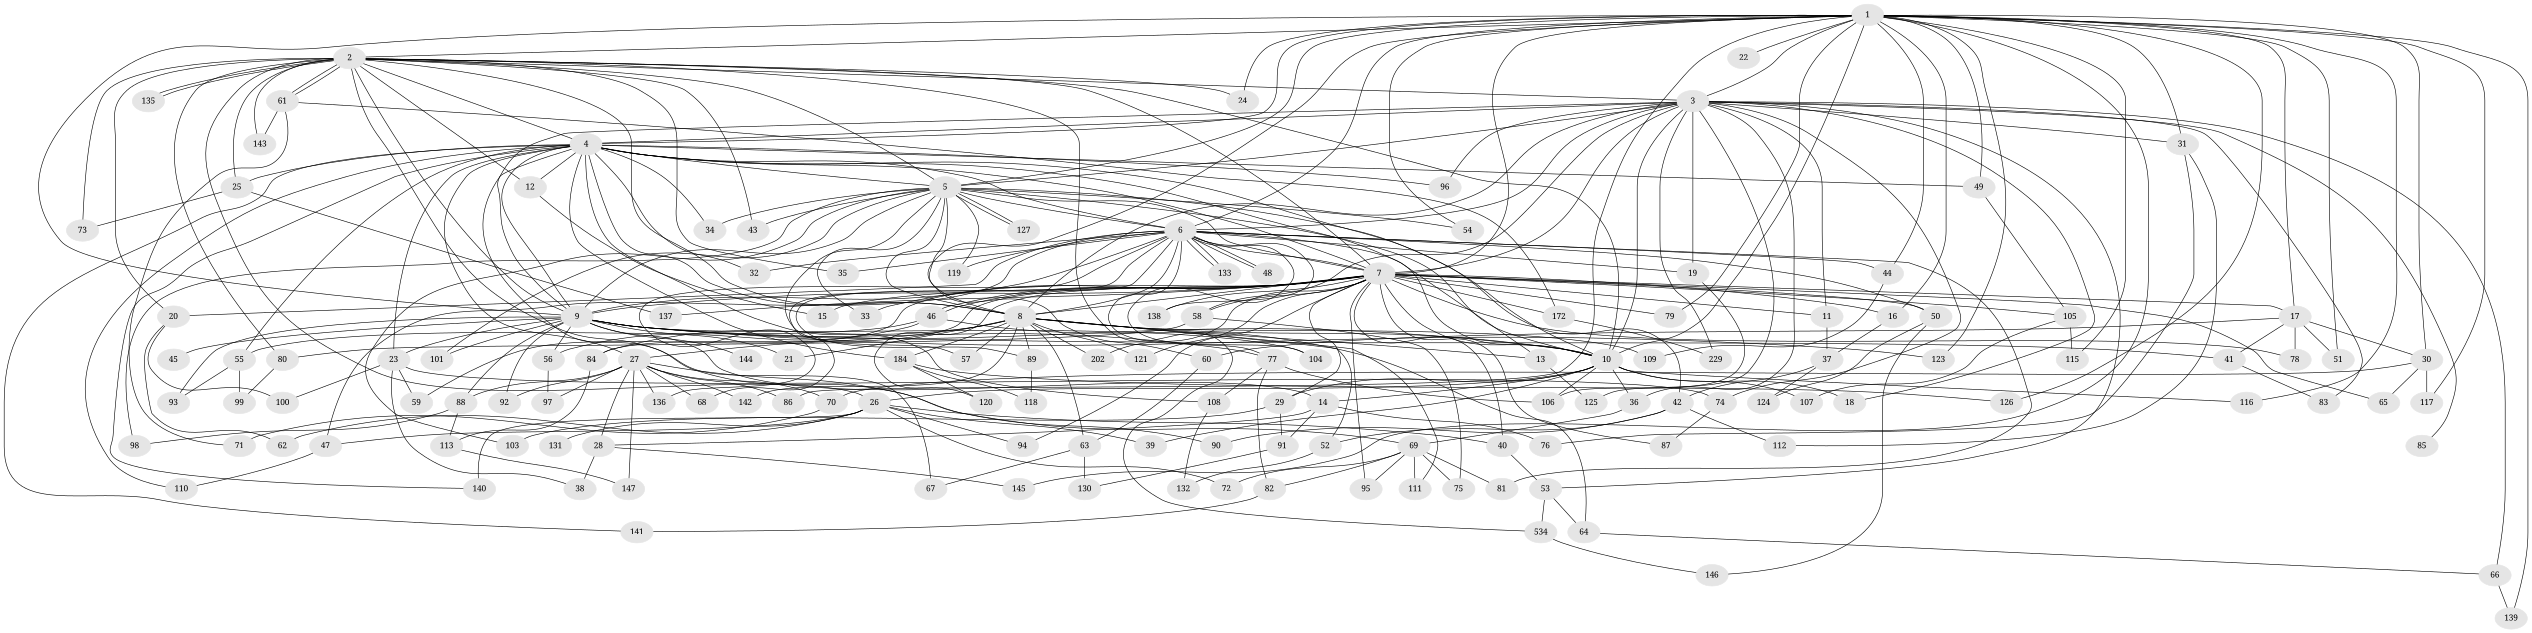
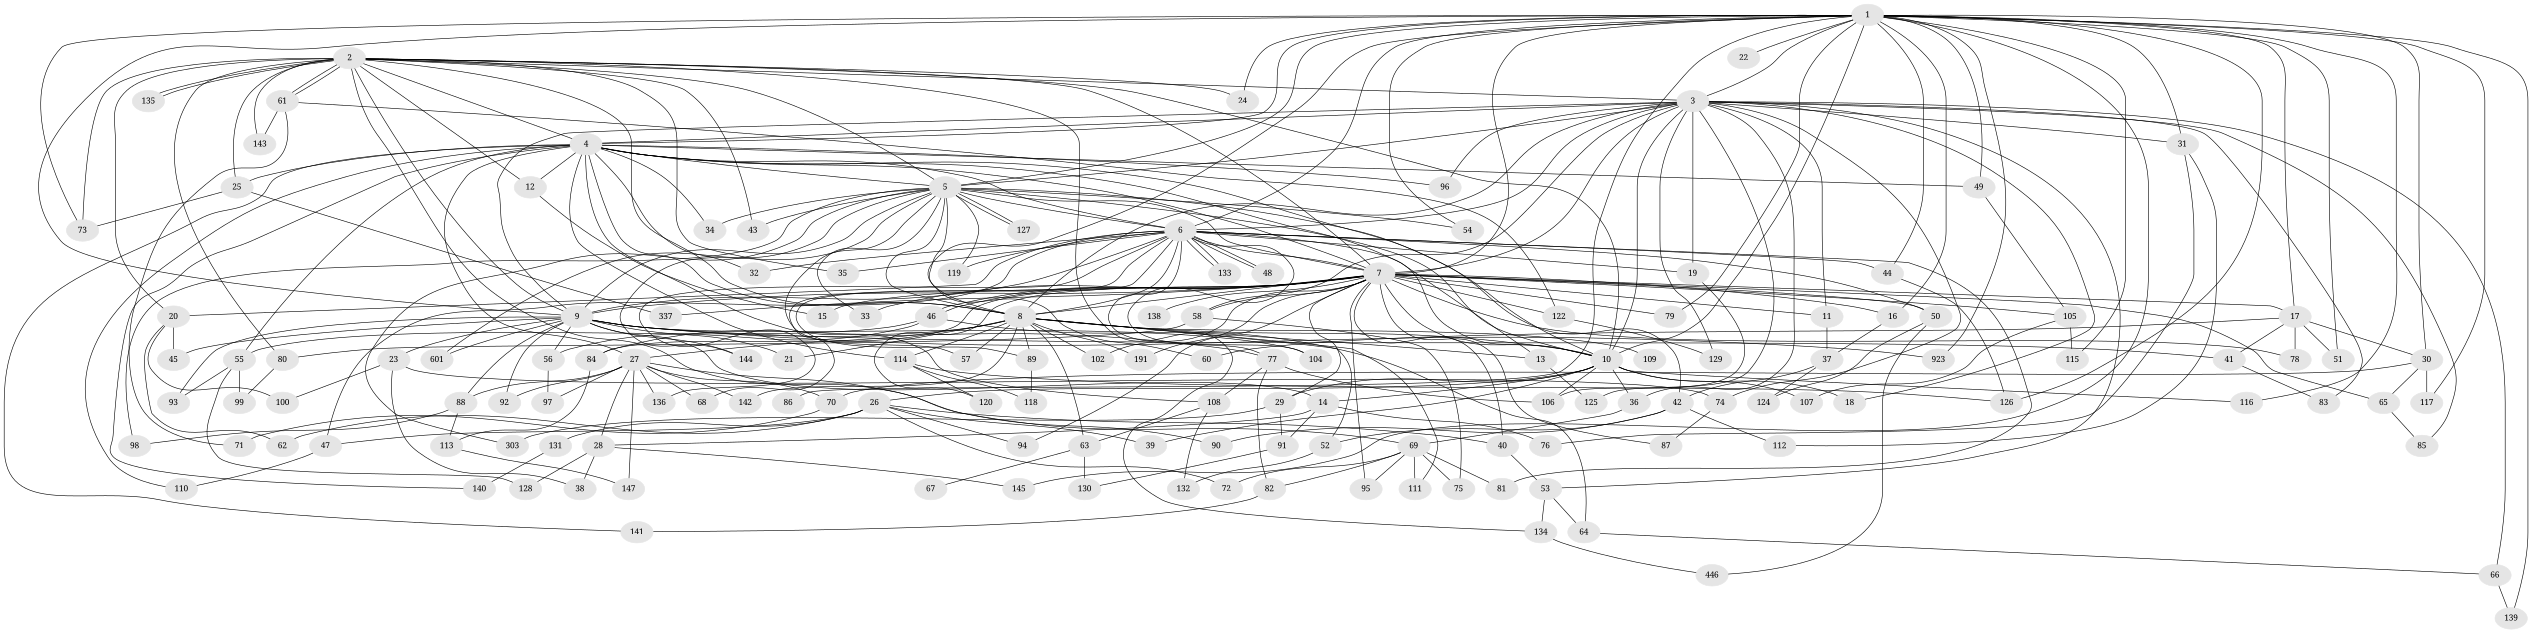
(1109, 37) -> (864, 19)
(431, 200) -> none
(507, 215) -> none
none -> (674, 264)
(1313, 271) -> none
(520, 297) -> none
(666, 317) -> (666, 317)
(1559, 317) -> (1559, 317)
(1093, 333) -> none
(1833, 335) -> (1967, 316)
none -> (174, 338)
(437, 360) -> (437, 360)
(900, 360) -> (900, 360)
(1098, 360) -> (1098, 360)
(1141, 360) -> (1141, 360)
(1716, 360) -> (1716, 360)
(1938, 360) -> (1938, 360)
(387, 375) -> none
(712, 381) -> none
(417, 403) -> none
(1151, 409) -> (1149, 424)
(622, 419) -> (518, 467)
none -> (2403, 424)
(512, 446) -> (512, 446)
none -> (526, 489)
(1541, 532) -> (1541, 532)
(1712, 575) -> (1712, 575)
